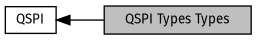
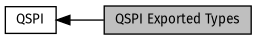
(178, 20) -> (178, 20)
